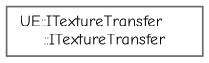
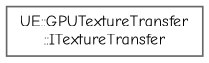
(105, 31) -> (105, 31)
